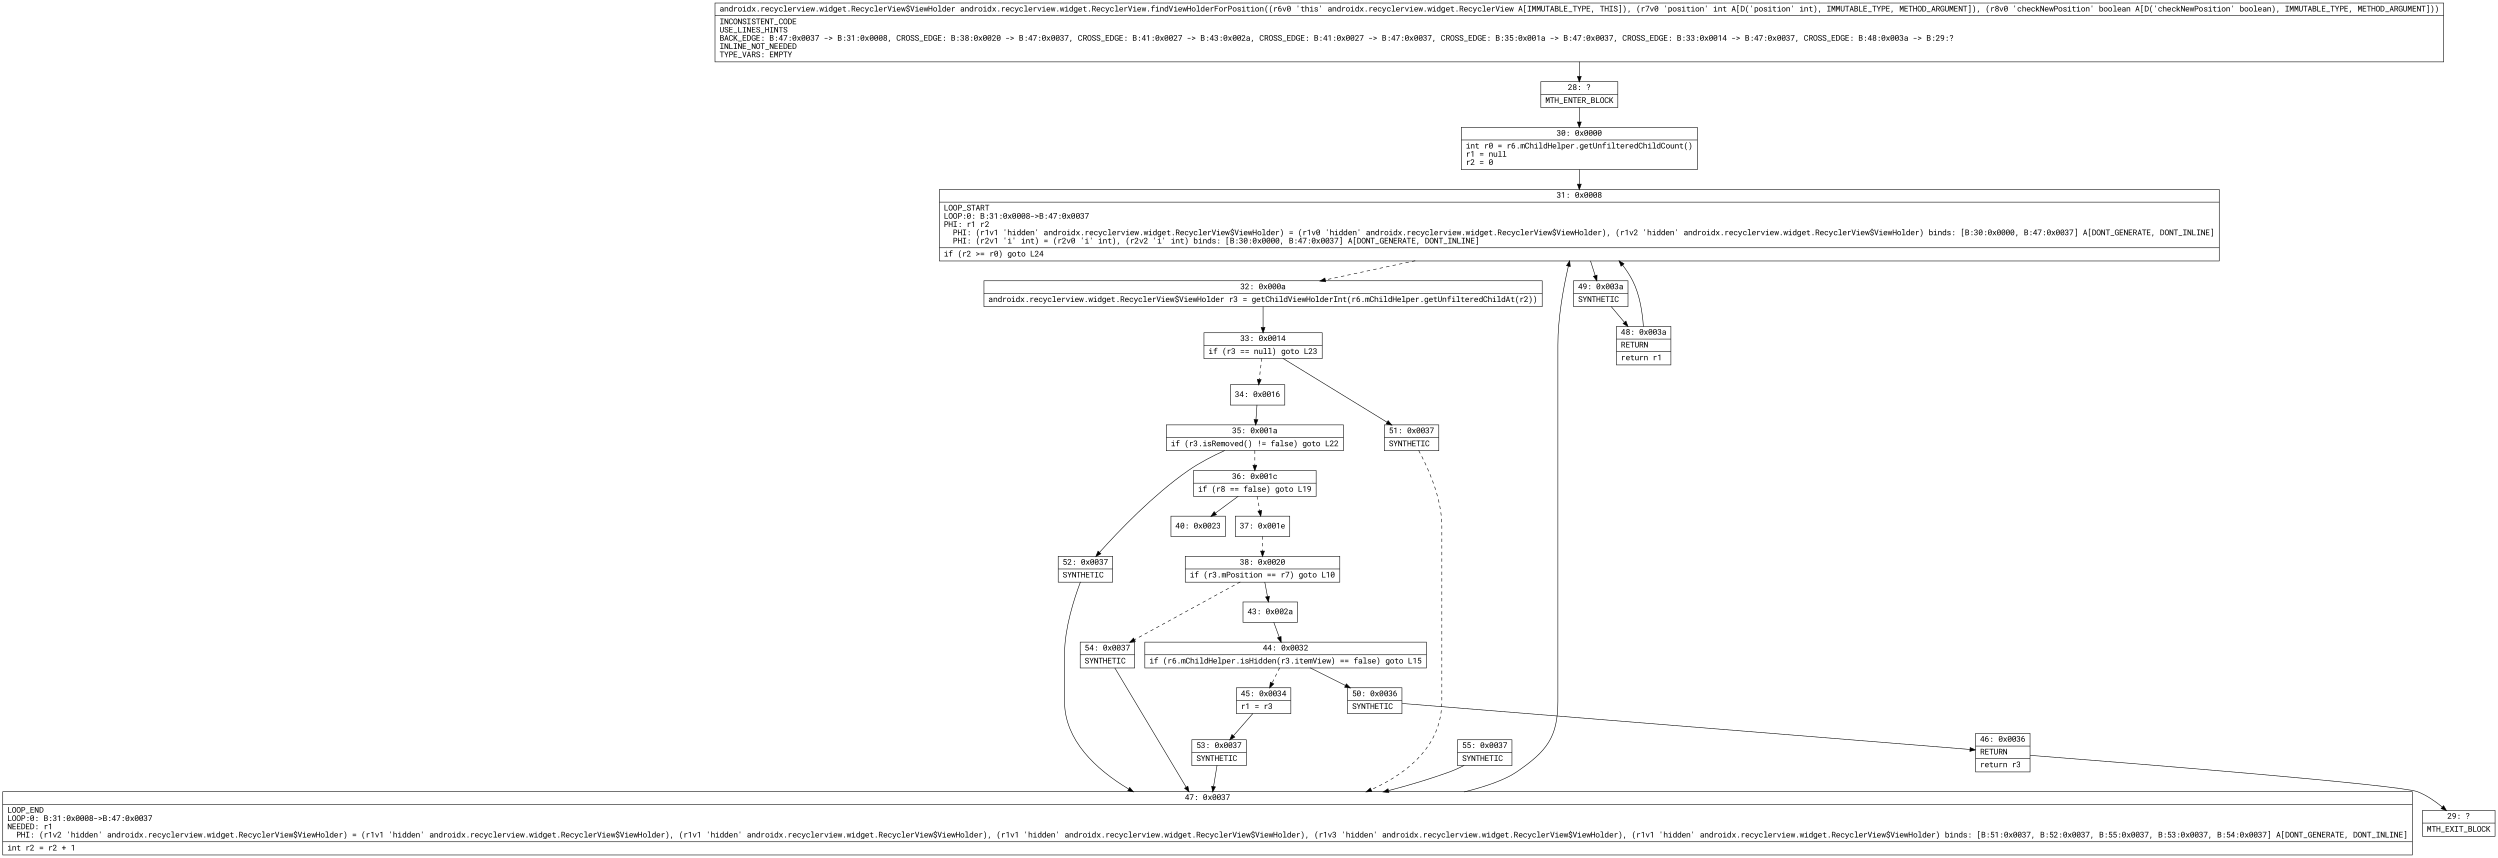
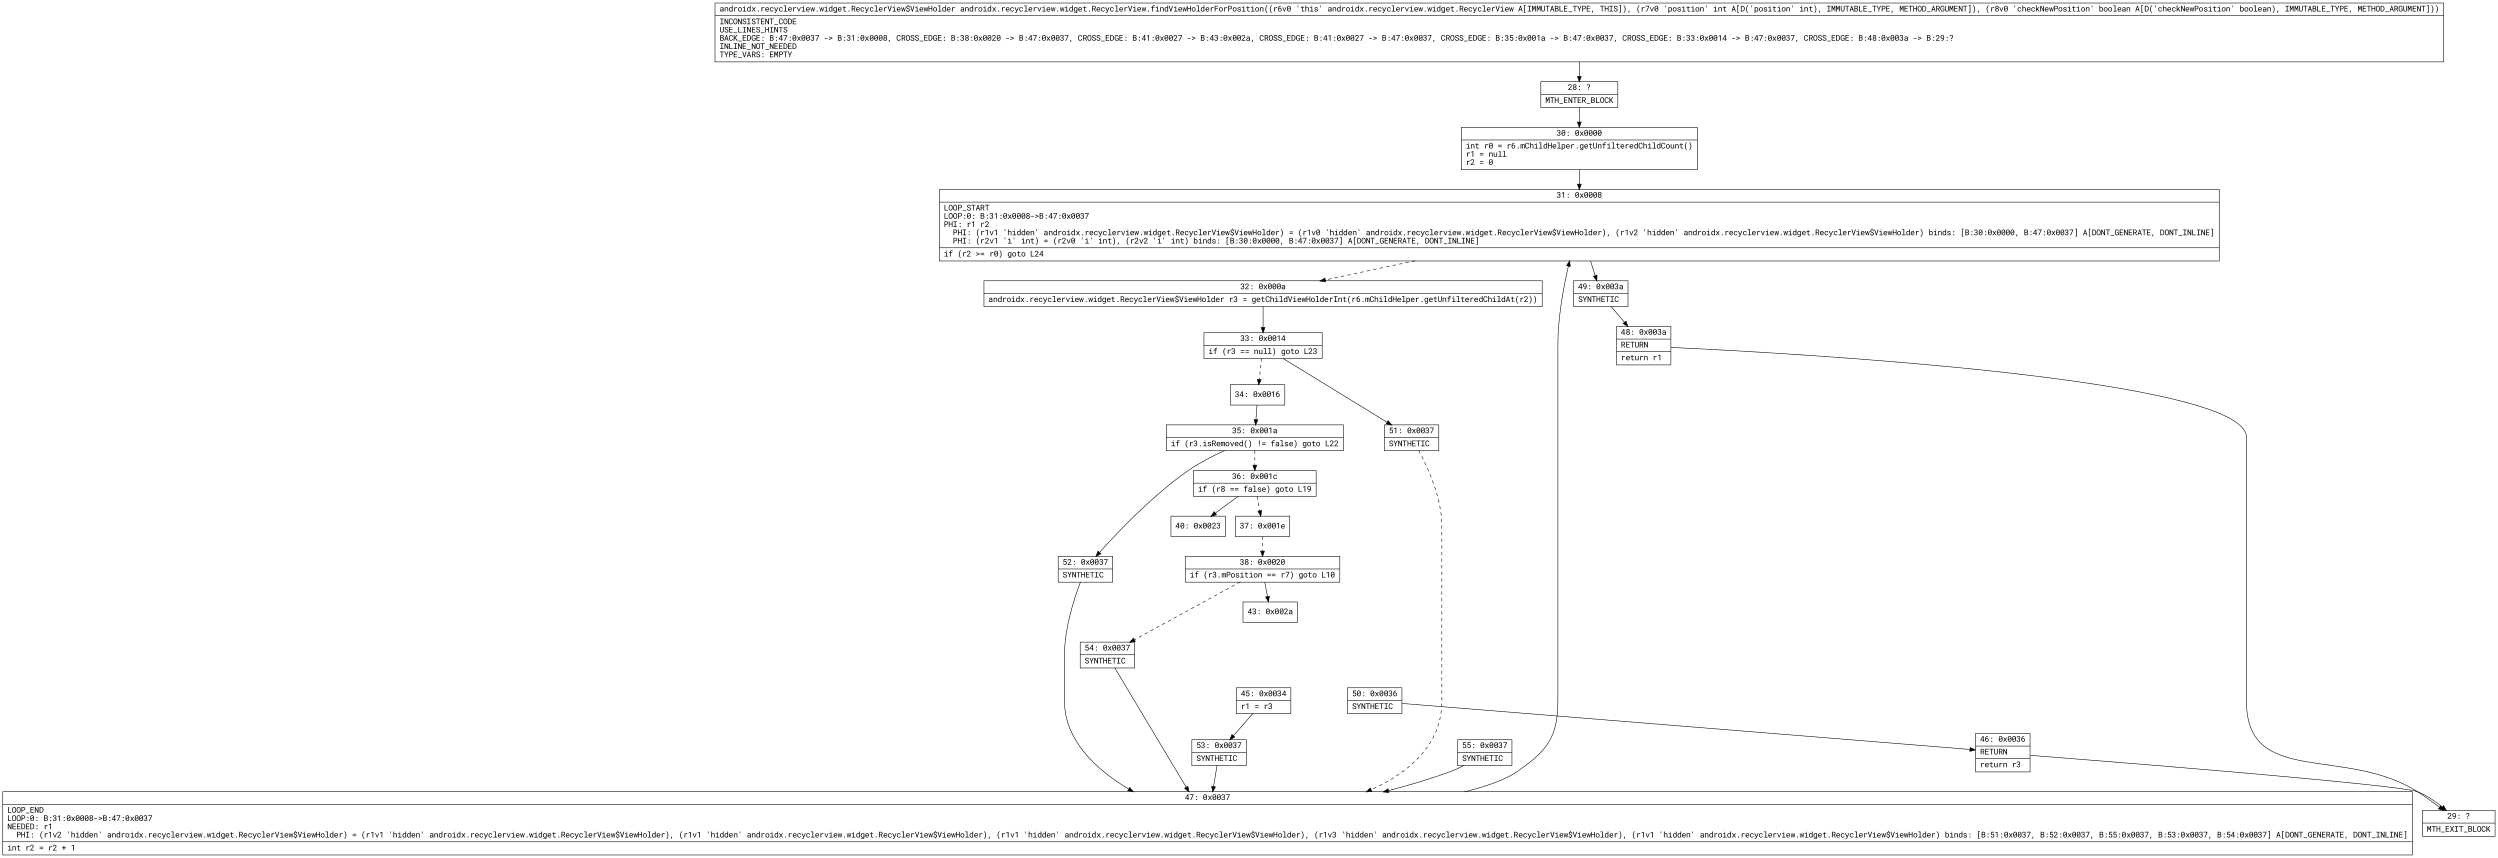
(1638, 294) -> (2212, 412)
(1286, 655) -> none
